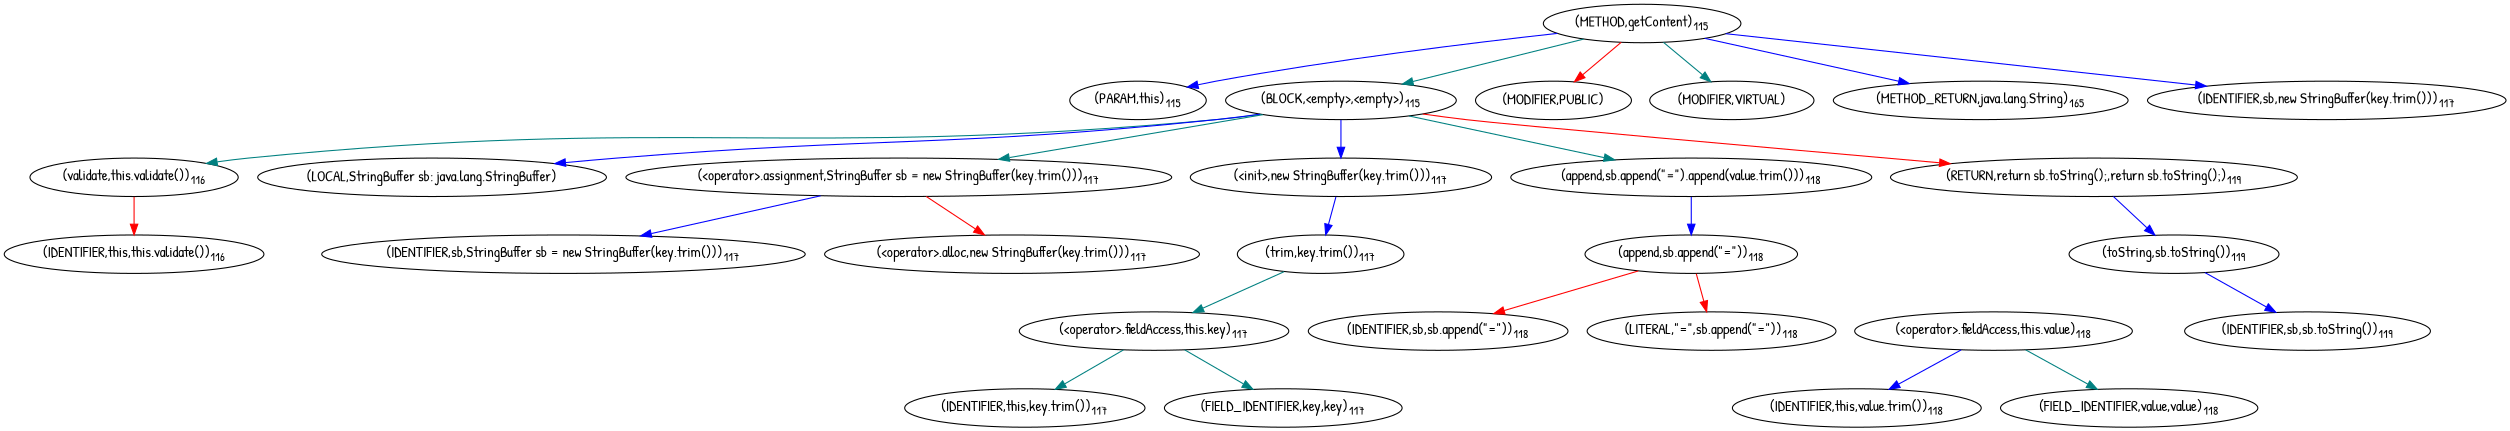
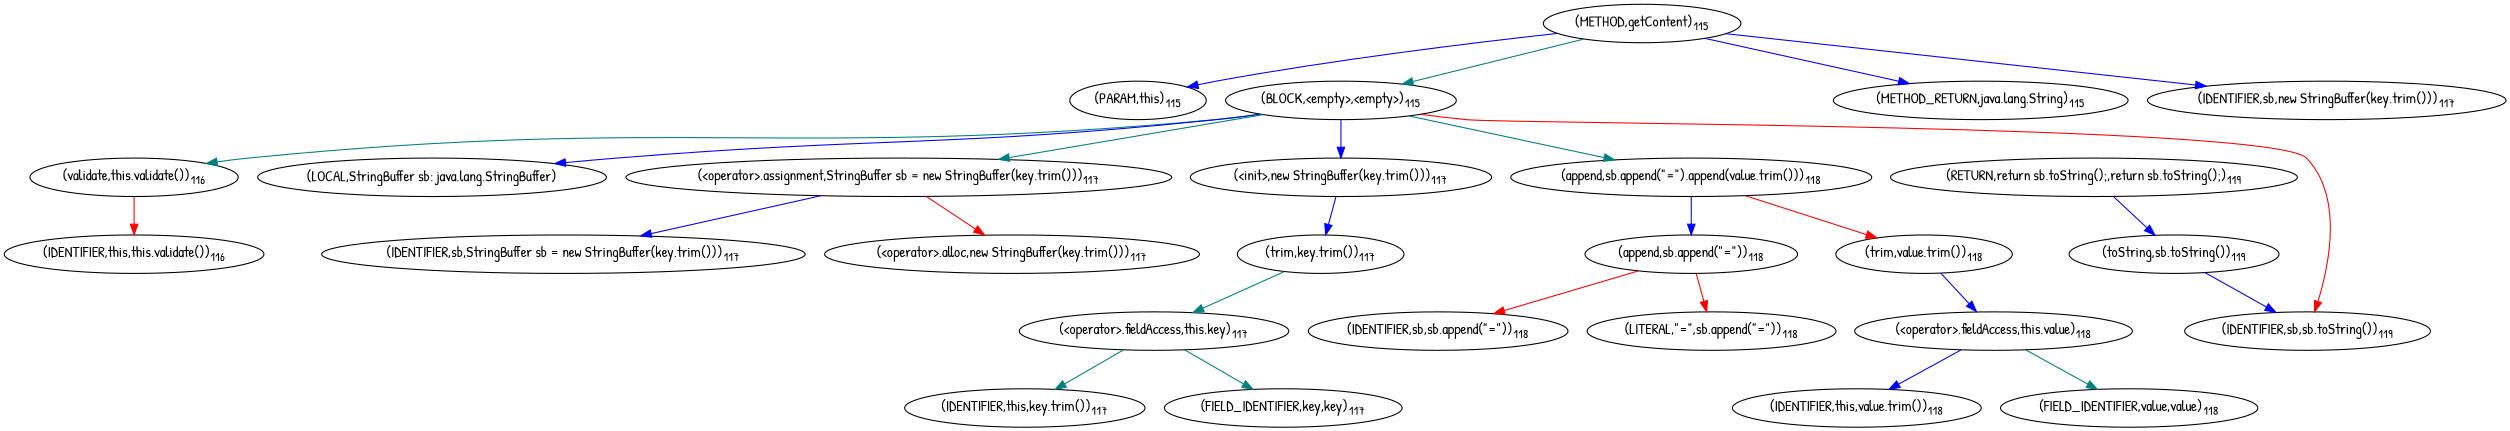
(2077, 99) -> (2077, 99)
(1553, 100) -> none
(1732, 100) -> none
(1681, 140) -> (1940, 129)
none -> (1924, 254)
